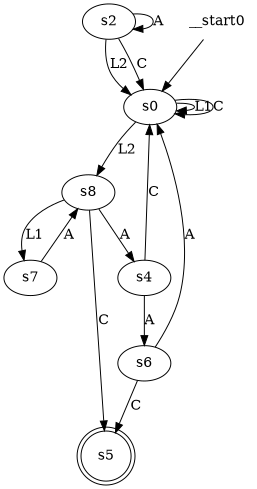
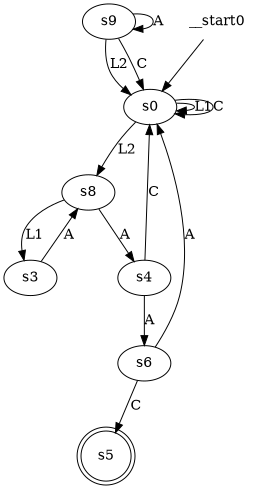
(109, 22) -> (109, 22)
(30, 278) -> (30, 278)
(97, 316) -> none
